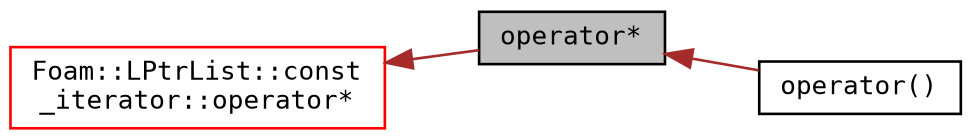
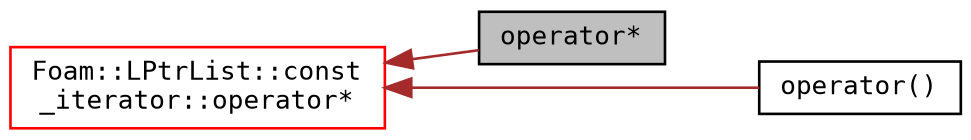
(725, 64) -> (586, 88)
